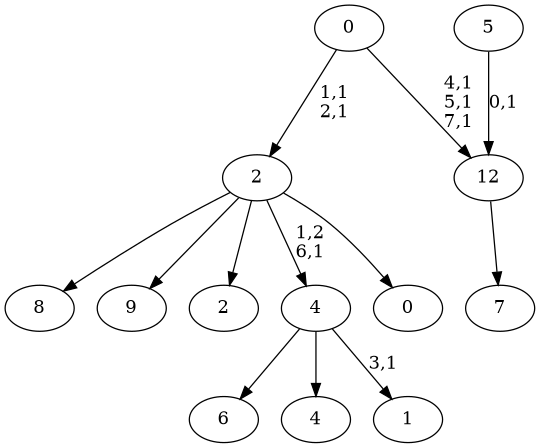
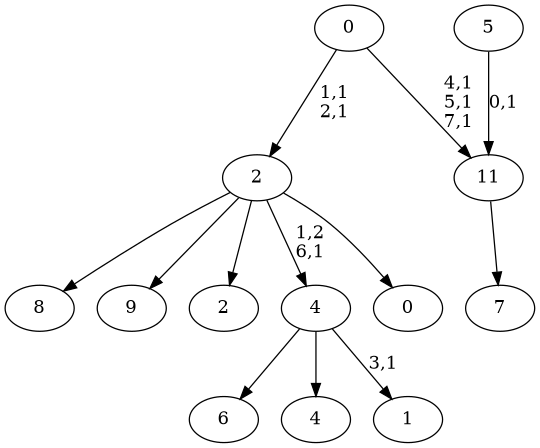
(489, 178) -> (489, 178)
